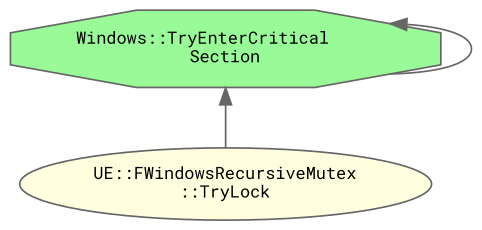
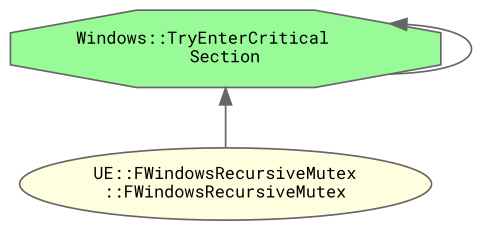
(226, 184) -> (226, 184)
